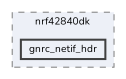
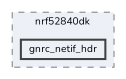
(63, 22) -> (63, 22)
